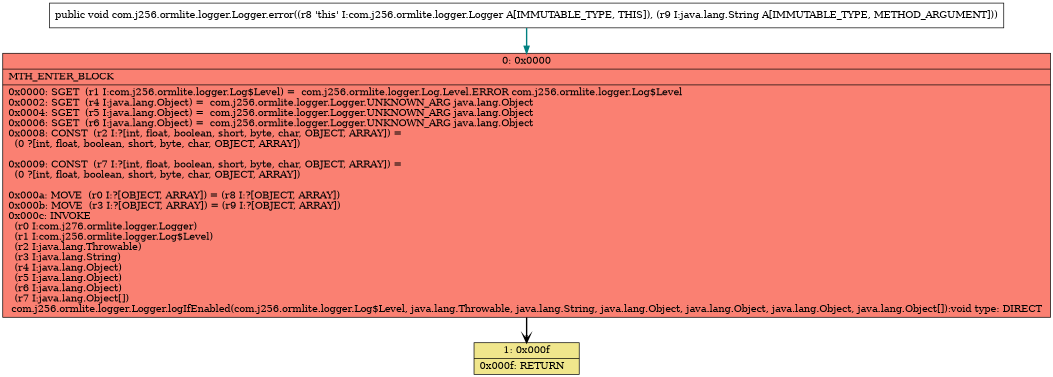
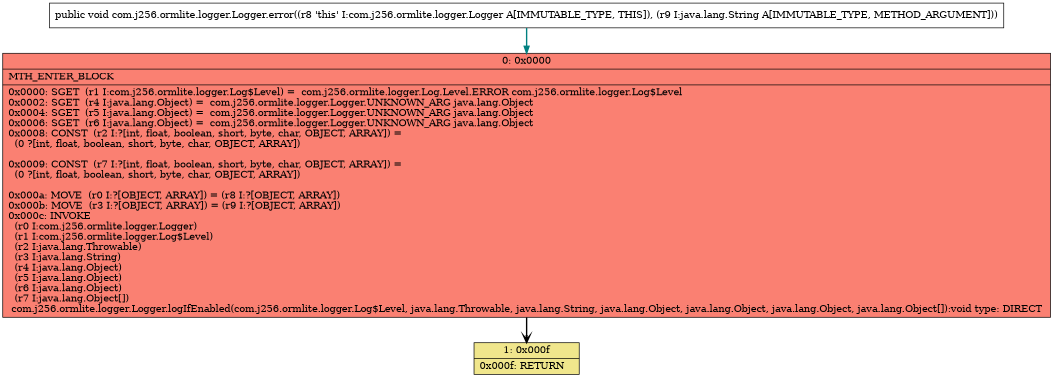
(103, 227) -> (103, 227)
